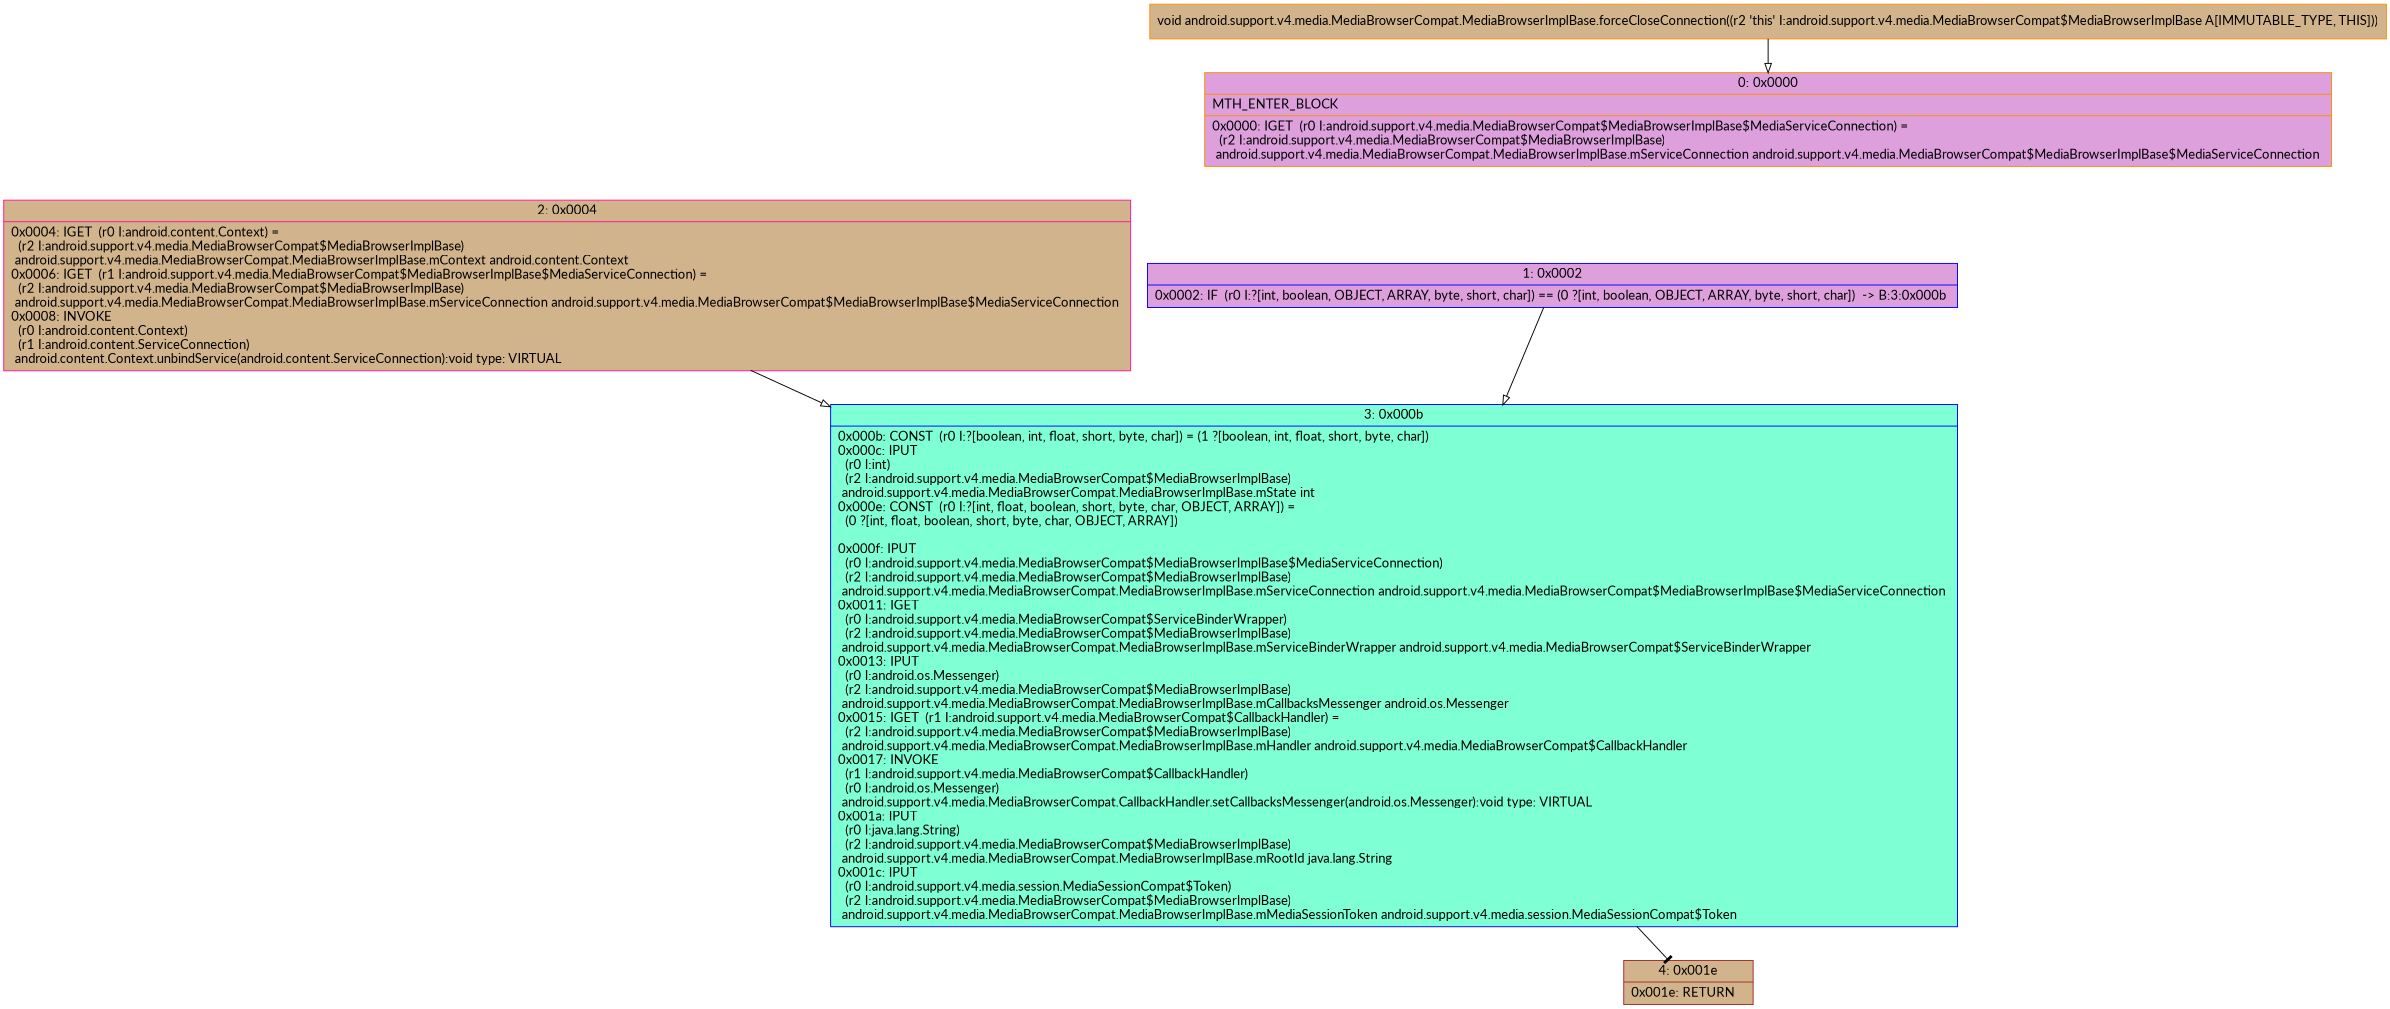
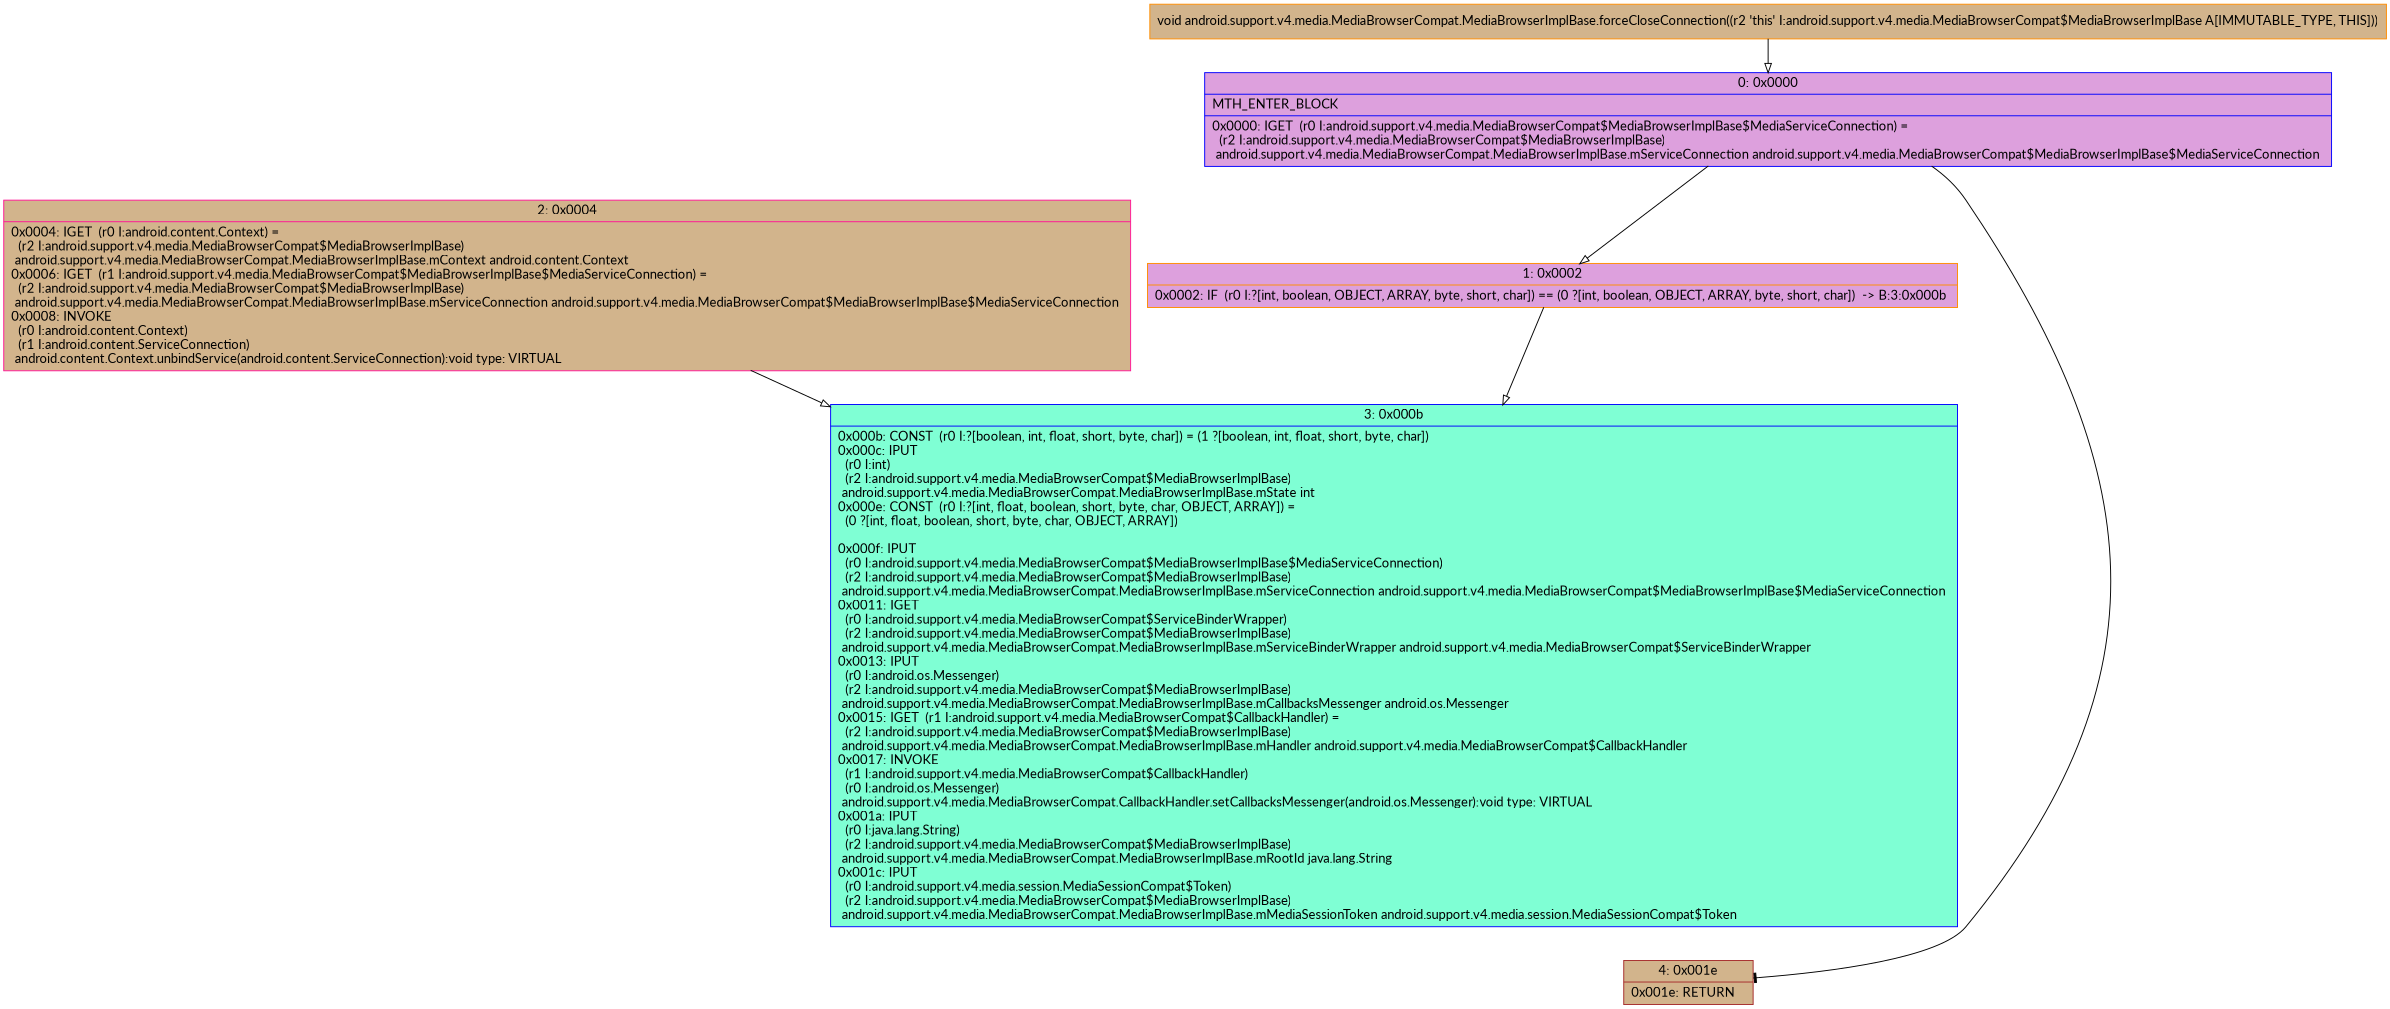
(1768, 120) -> (1768, 120)
none -> (1648, 212)
(1552, 285) -> (1552, 285)
(1651, 942) -> (2104, 649)
